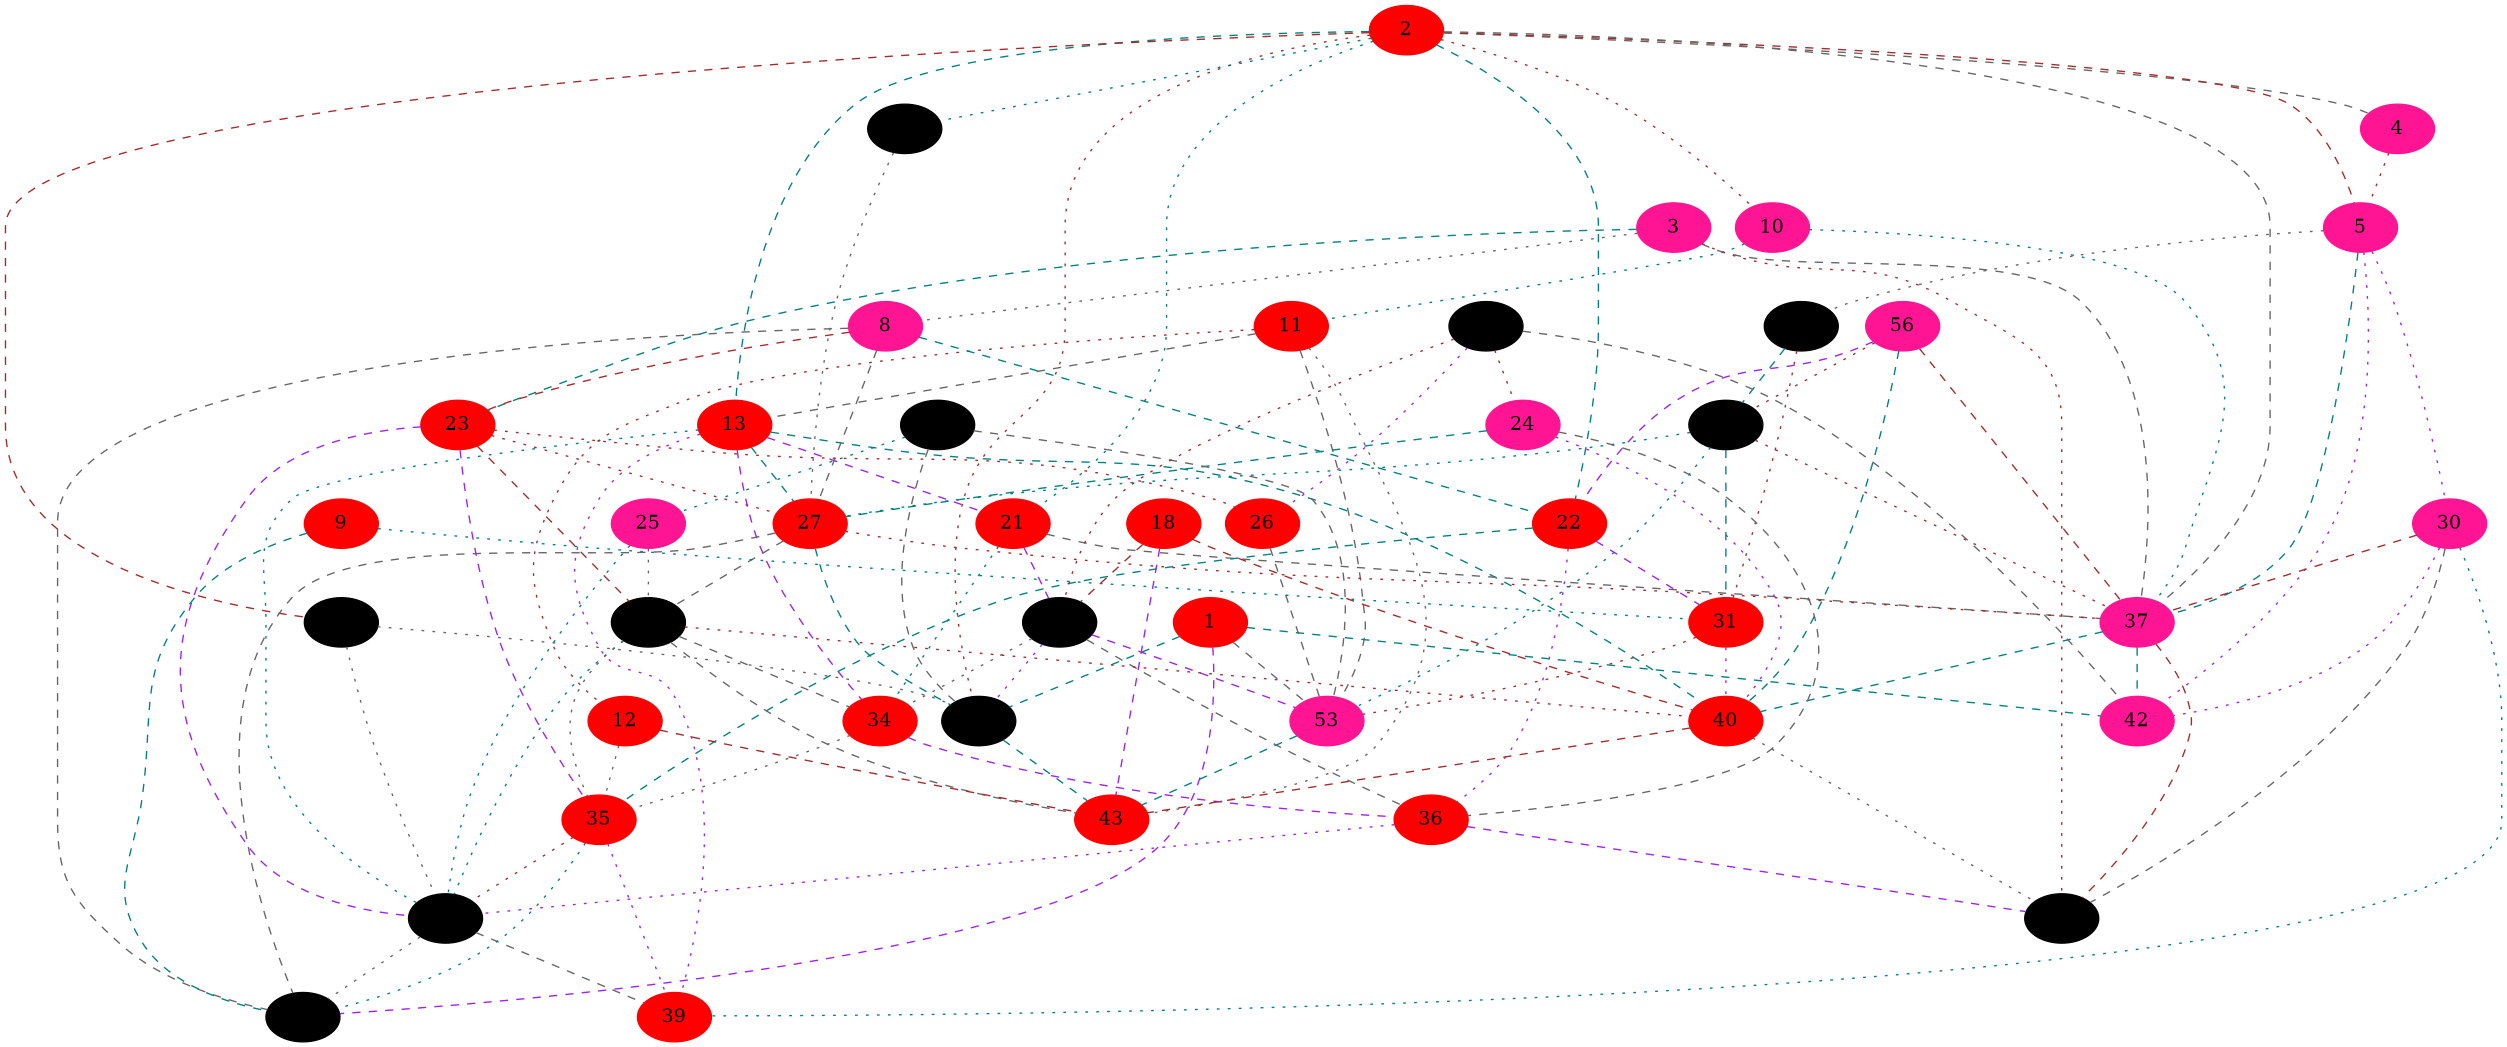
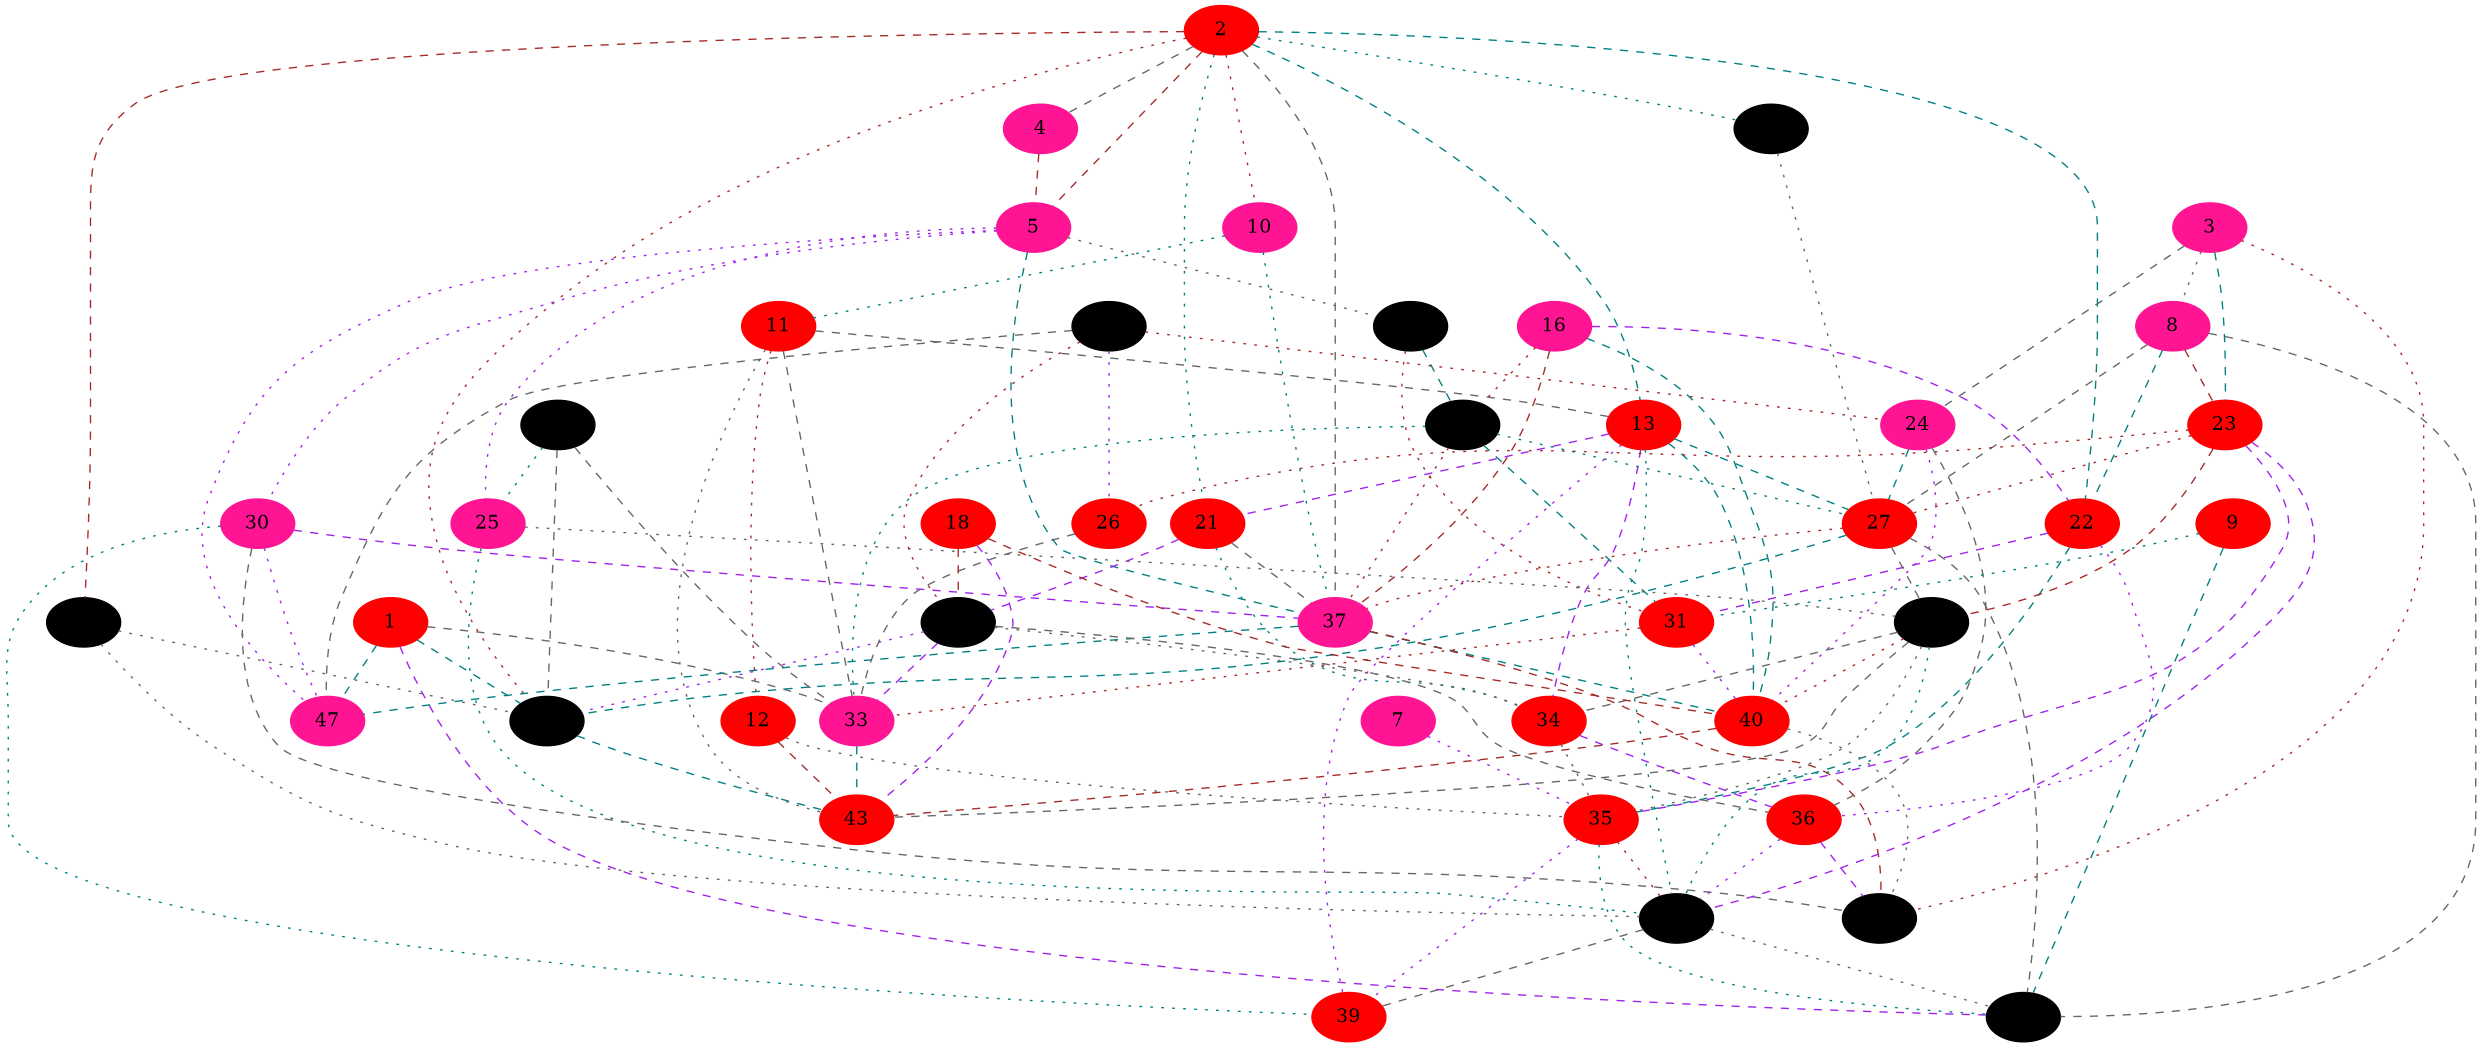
(2379, 178) -> (1037, 178)
none -> (684, 280)
(2048, 283) -> (2064, 326)
(1903, 326) -> (1555, 326)
(2287, 575) -> (796, 579)
(1327, 721) -> (857, 721)
none -> (1398, 721)
(2137, 721) -> (328, 721)
